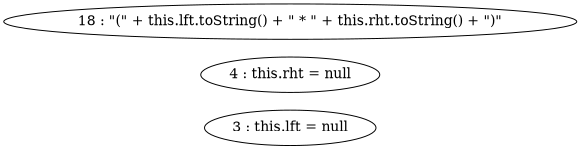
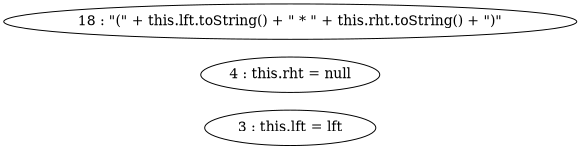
(290, 128) -> (290, 128)
